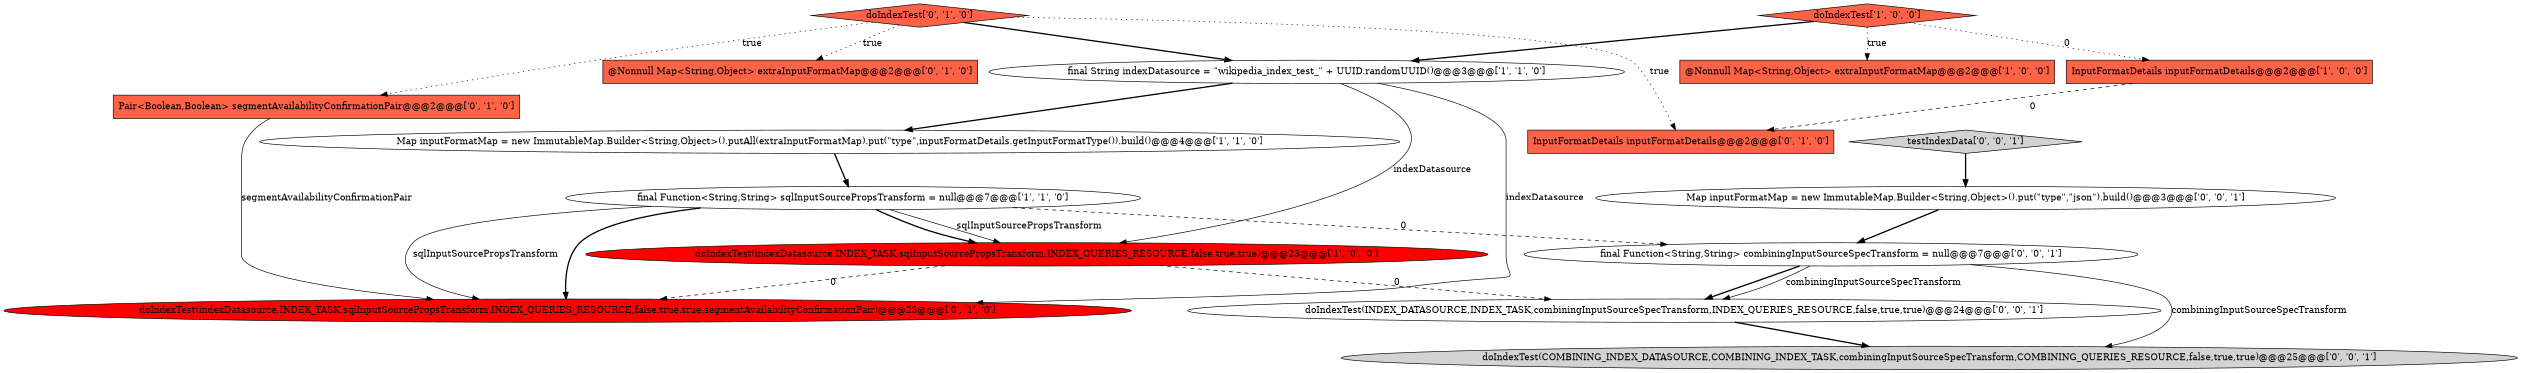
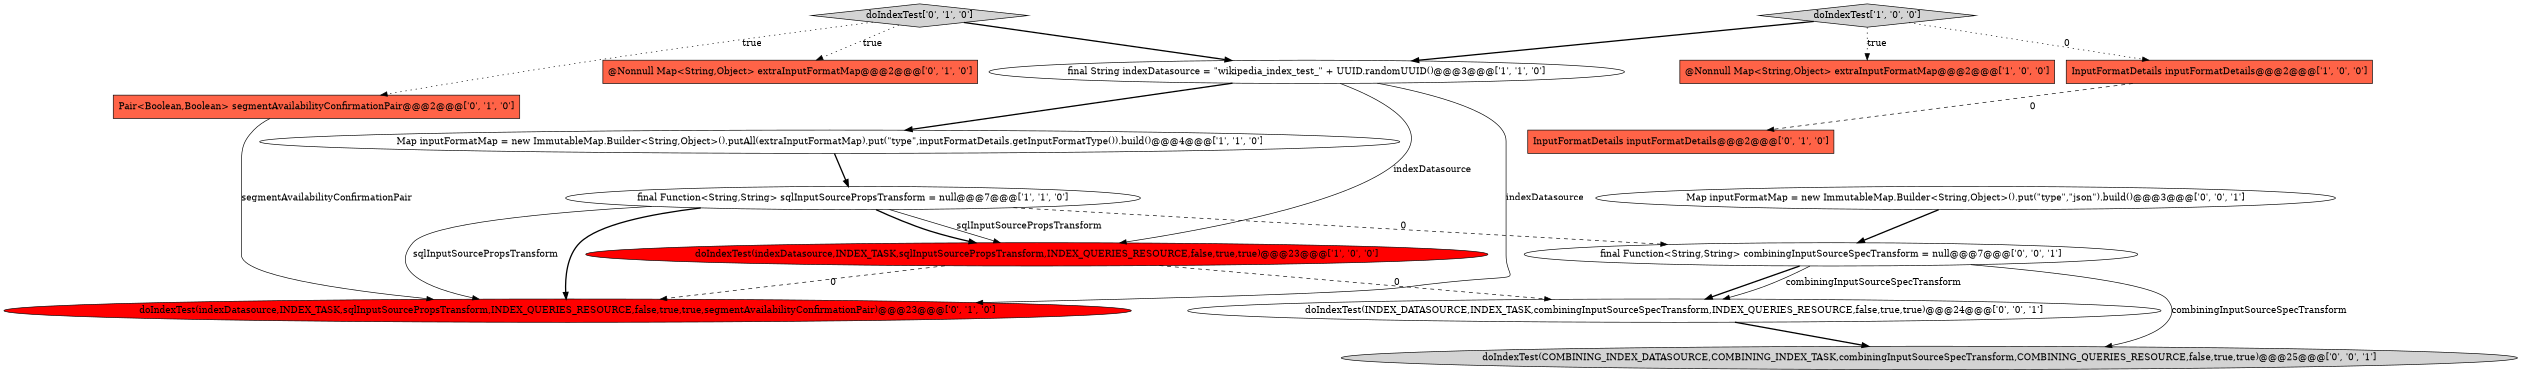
(920, 16) -> (920, 16)
(1867, 16) -> (1867, 16)
(1361, 28) -> none
(1966, 142) -> none
